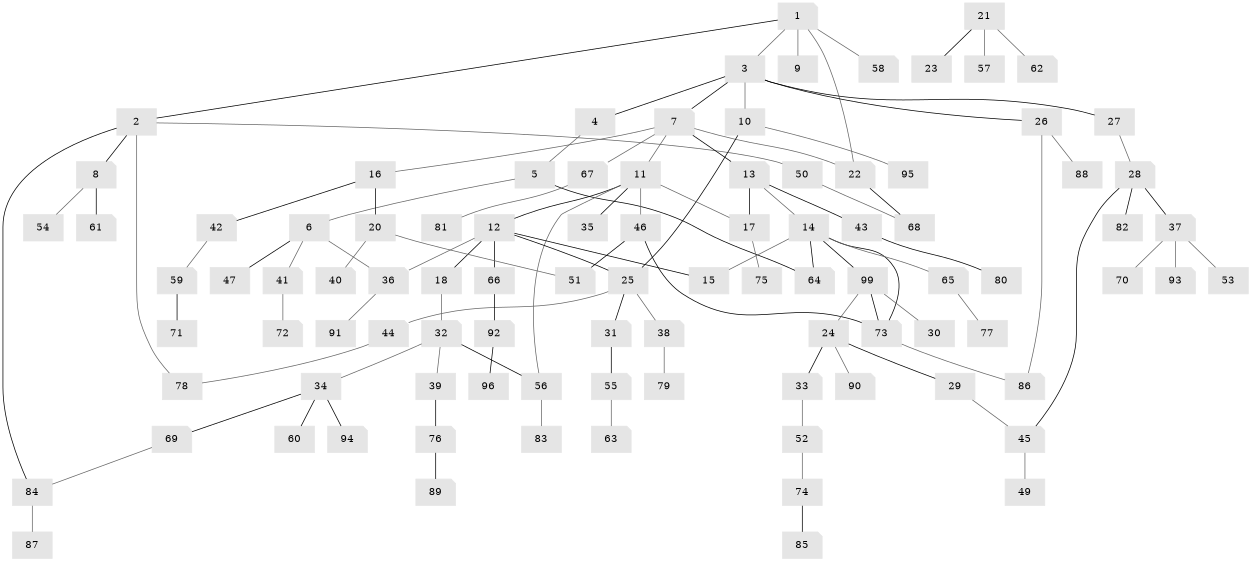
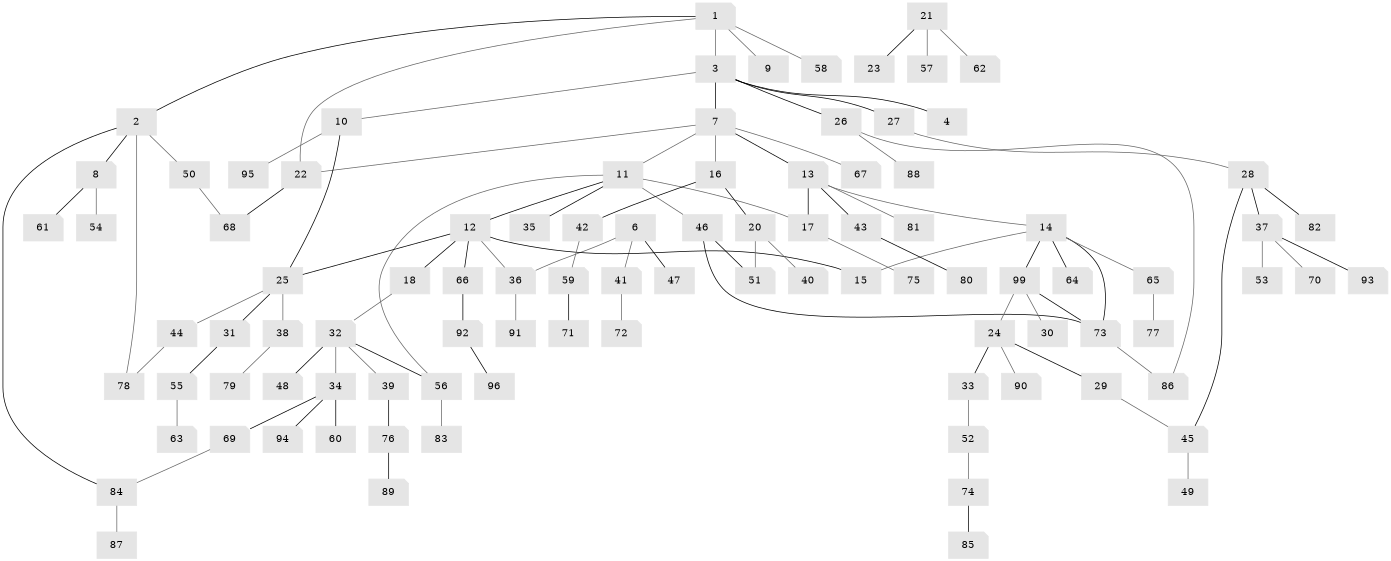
(535, 175) -> none
(515, 201) -> (861, 201)
(1176, 254) -> (1315, 254)
none -> (283, 386)
